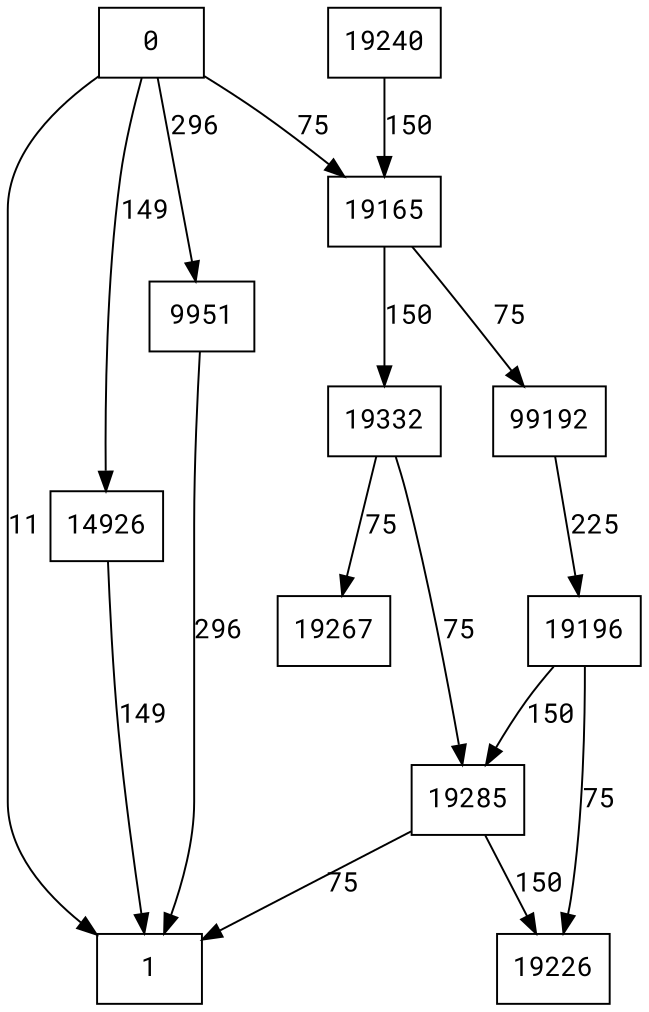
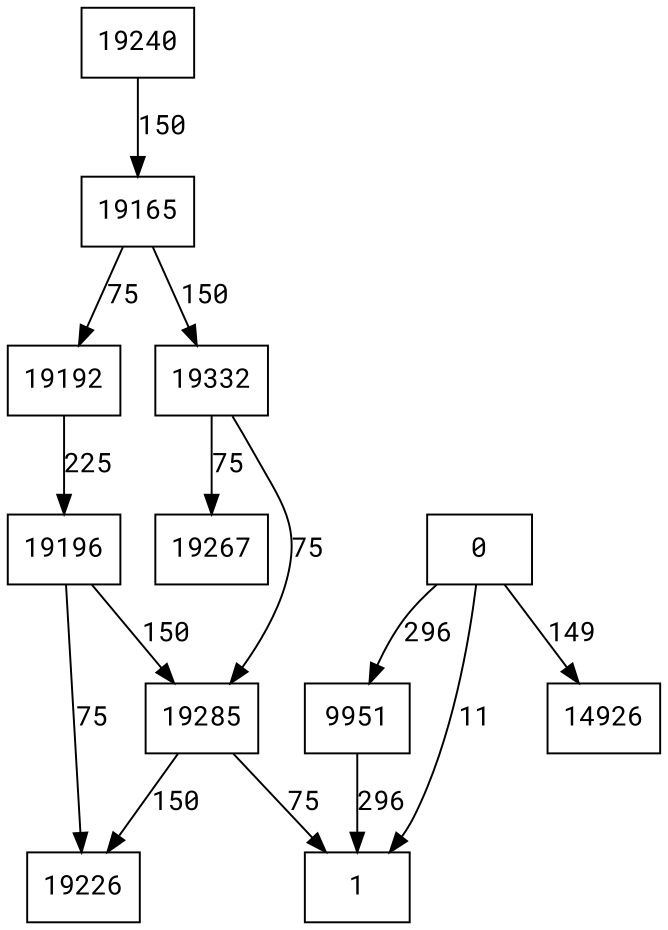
(268, 118) -> none
(549, 421) -> (64, 381)
(119, 738) -> none
